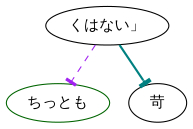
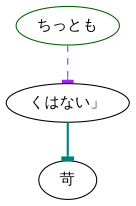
(84, 62) -> (68, 62)
